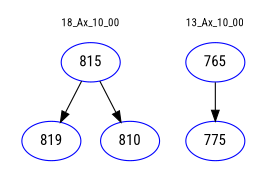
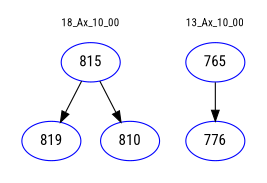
(215, 141) -> (215, 141)
